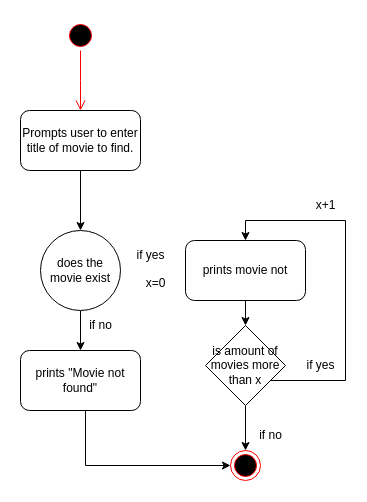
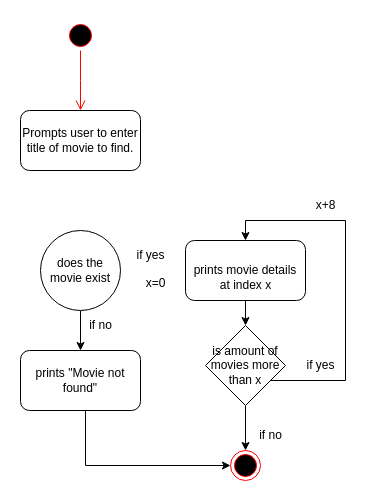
(81, 197) -> none
(326, 206) -> (326, 206)
(246, 271) -> (246, 271)
none -> (246, 286)
